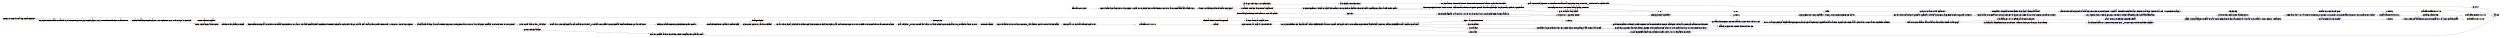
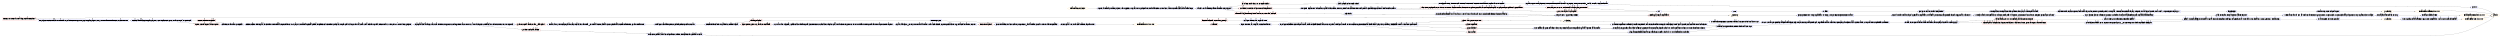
(233, 25) -> (232, 25)
